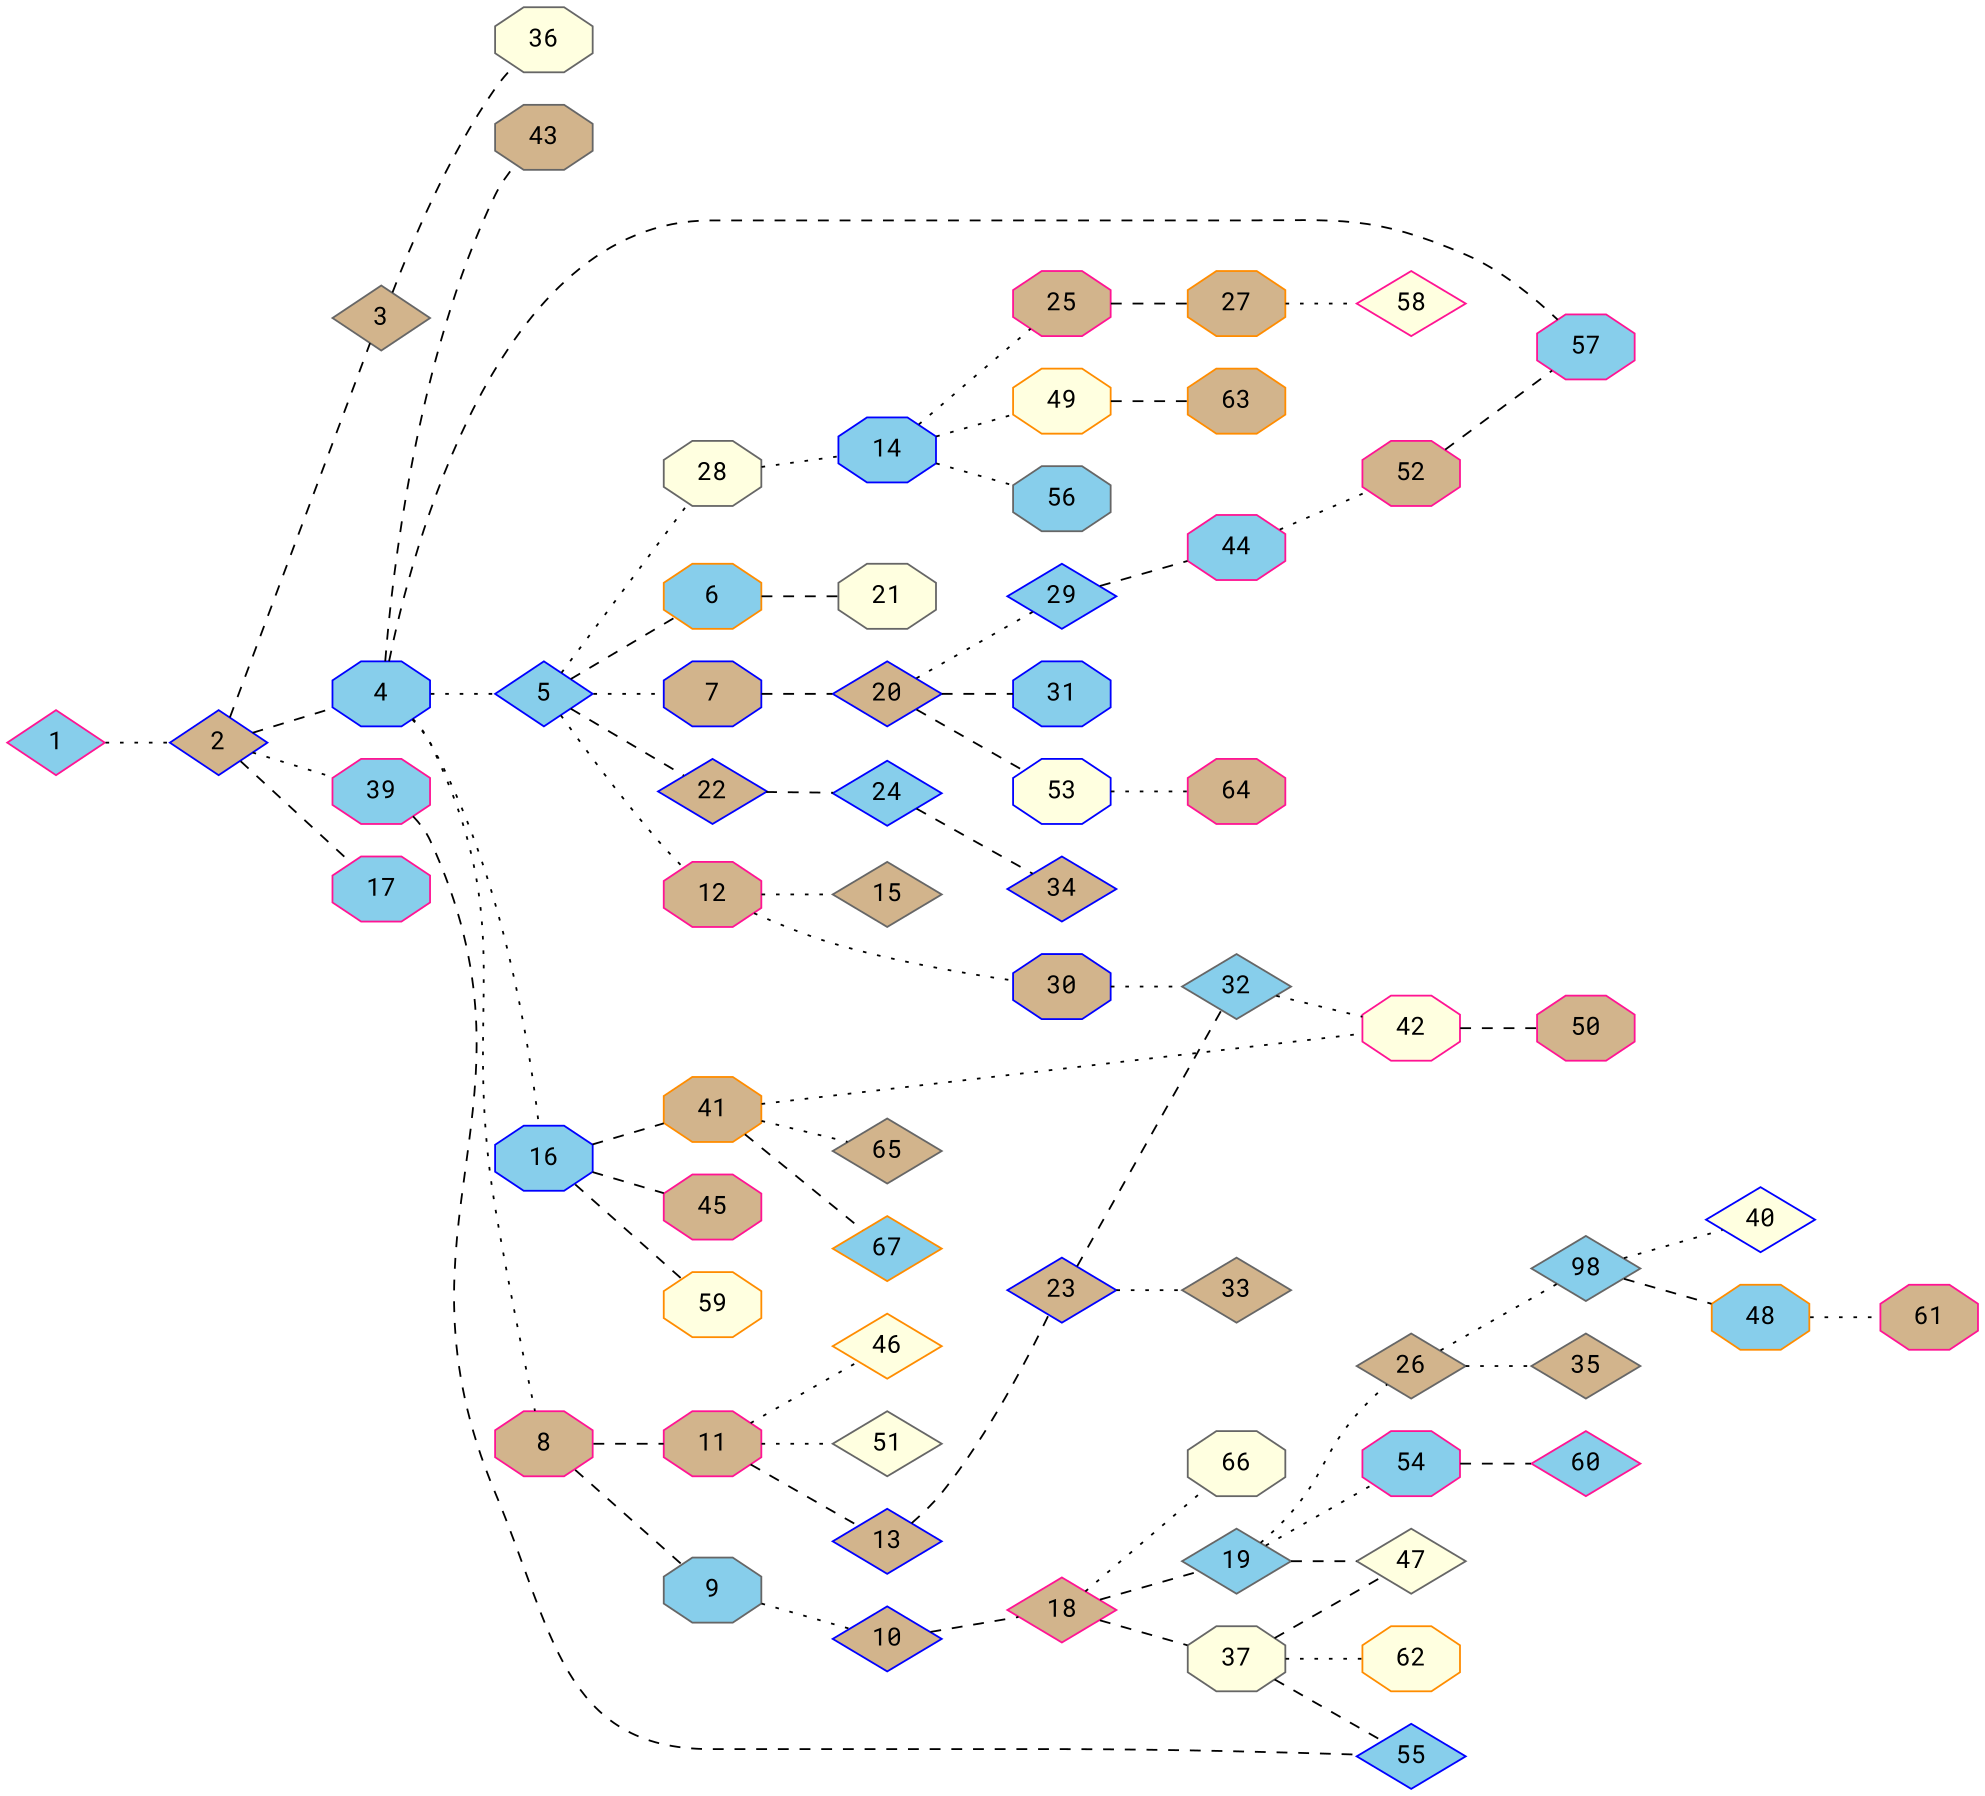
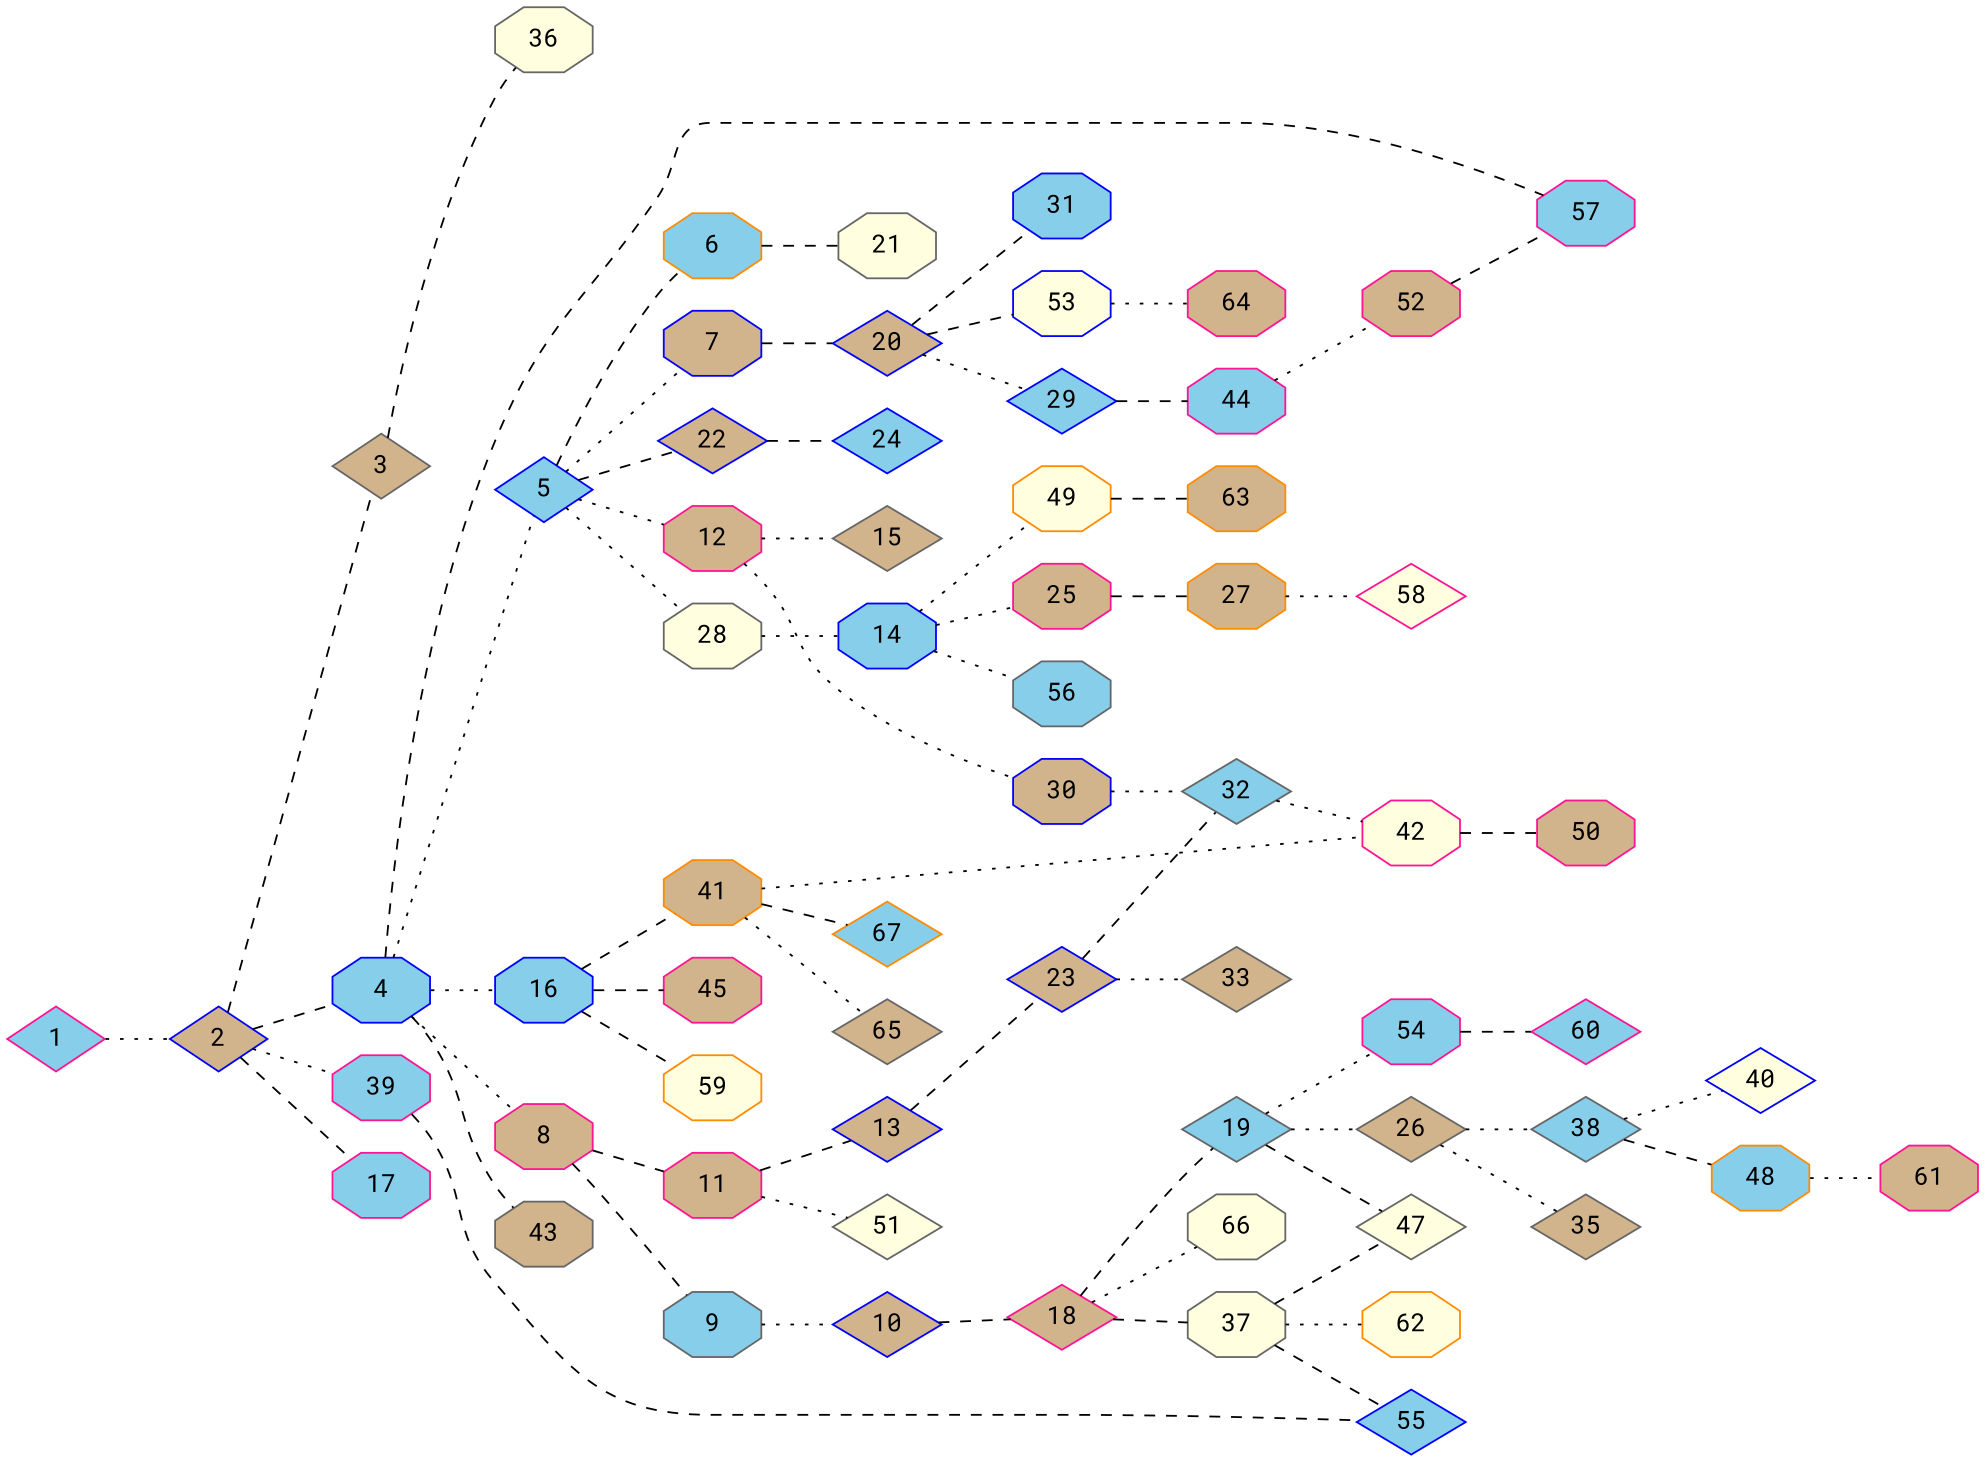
(1062, 889) -> none
(1586, 1268) -> (1586, 1129)
(887, 1346) -> none
